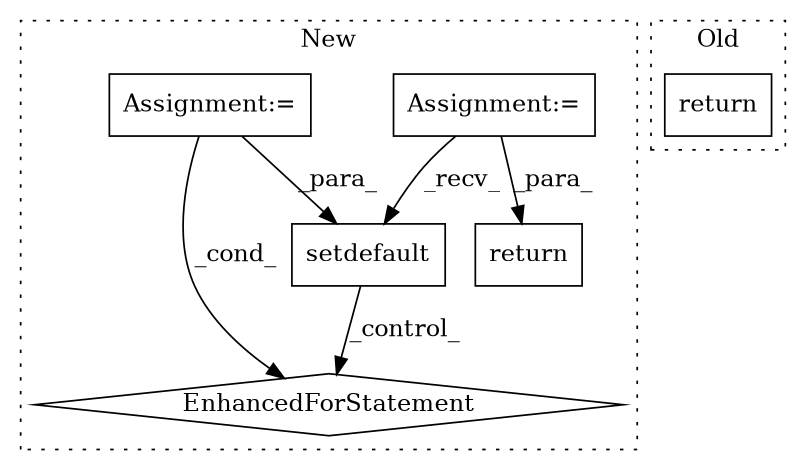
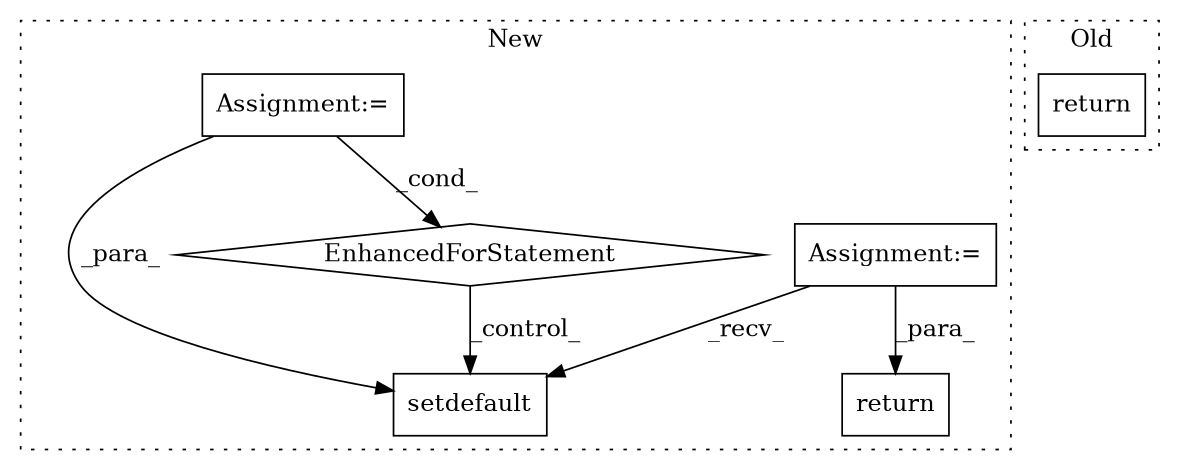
(351, 322) -> (470, 321)
